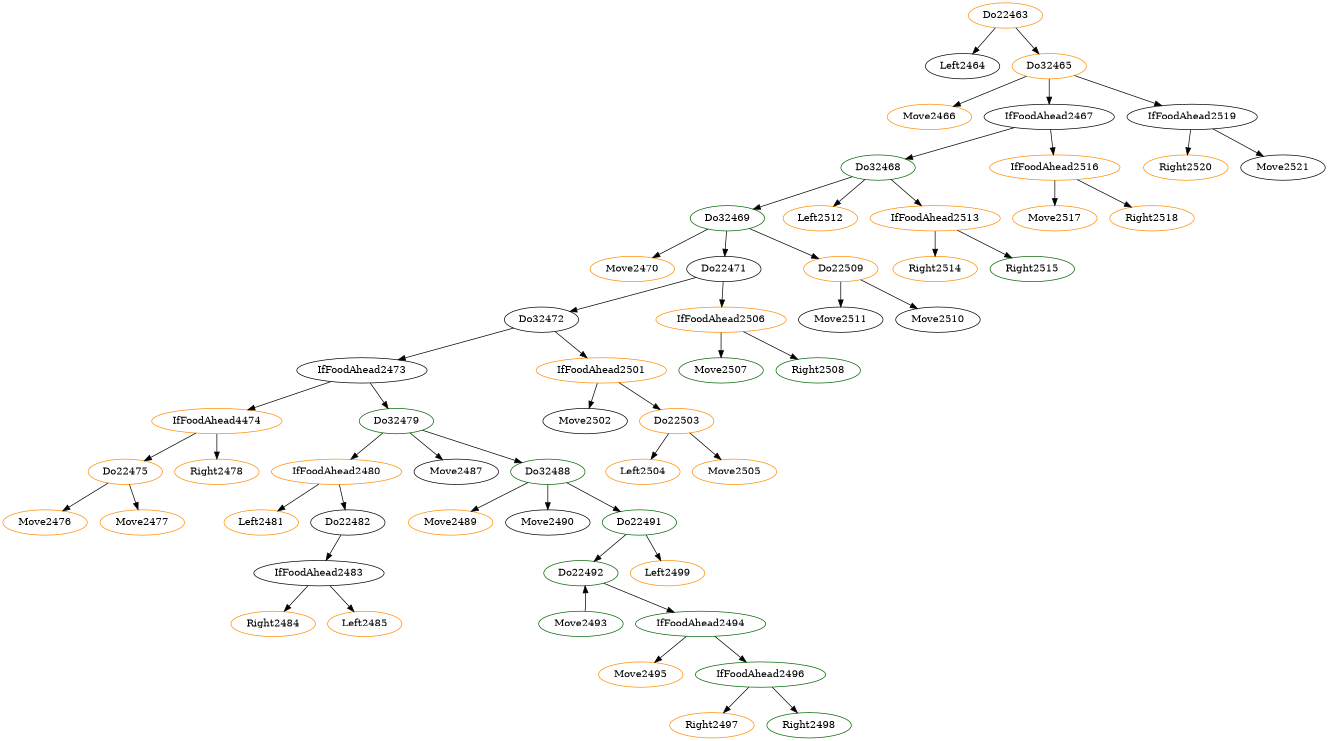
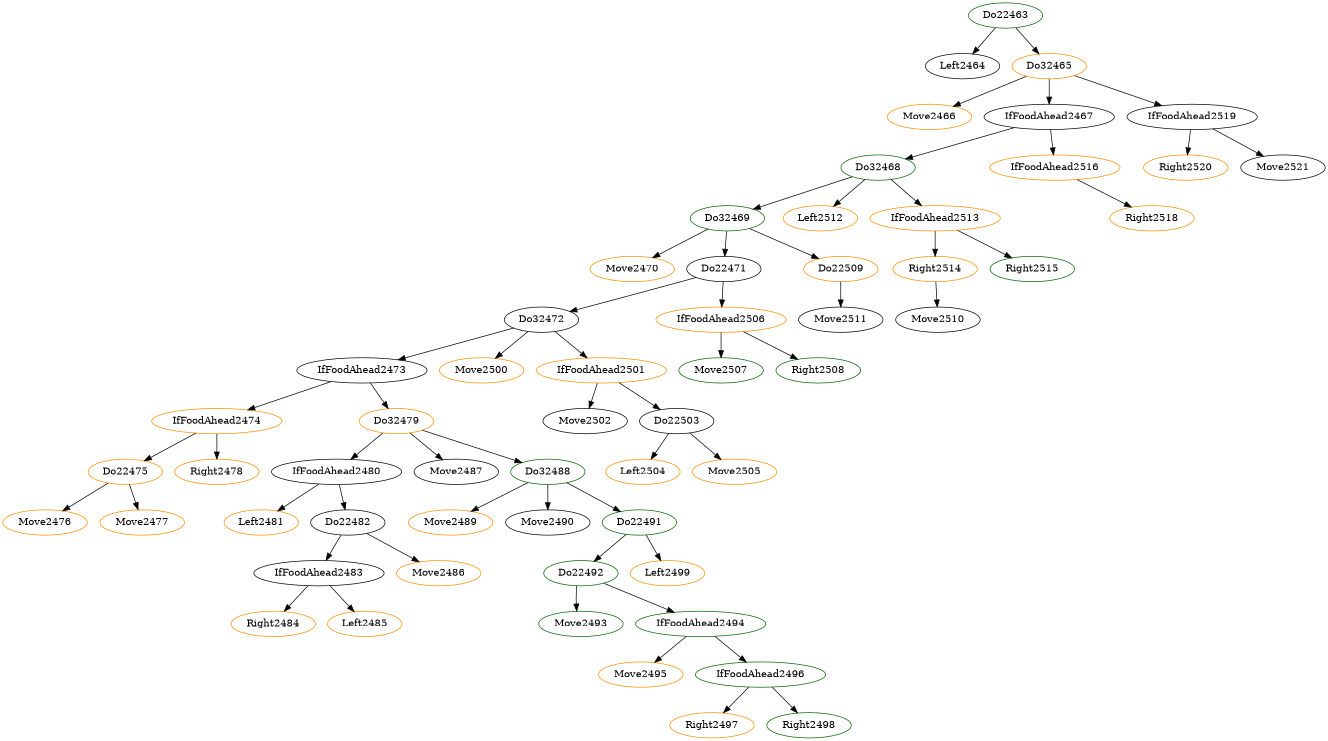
(1006, 15) -> (1006, 15)
(1055, 218) -> none
(886, 293) -> (936, 291)
none -> (482, 370)
(217, 421) -> (217, 421)
(396, 421) -> (396, 421)
(677, 421) -> (677, 421)
(337, 472) -> (337, 472)
none -> (439, 573)
(586, 602) -> (576, 595)
